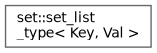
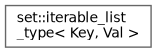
(78, 26) -> (78, 26)
